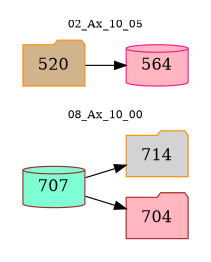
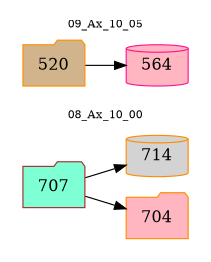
(106, 25) -> (106, 25)
(157, 156) -> (157, 156)
(54, 187) -> (54, 187)
(157, 218) -> (157, 218)
